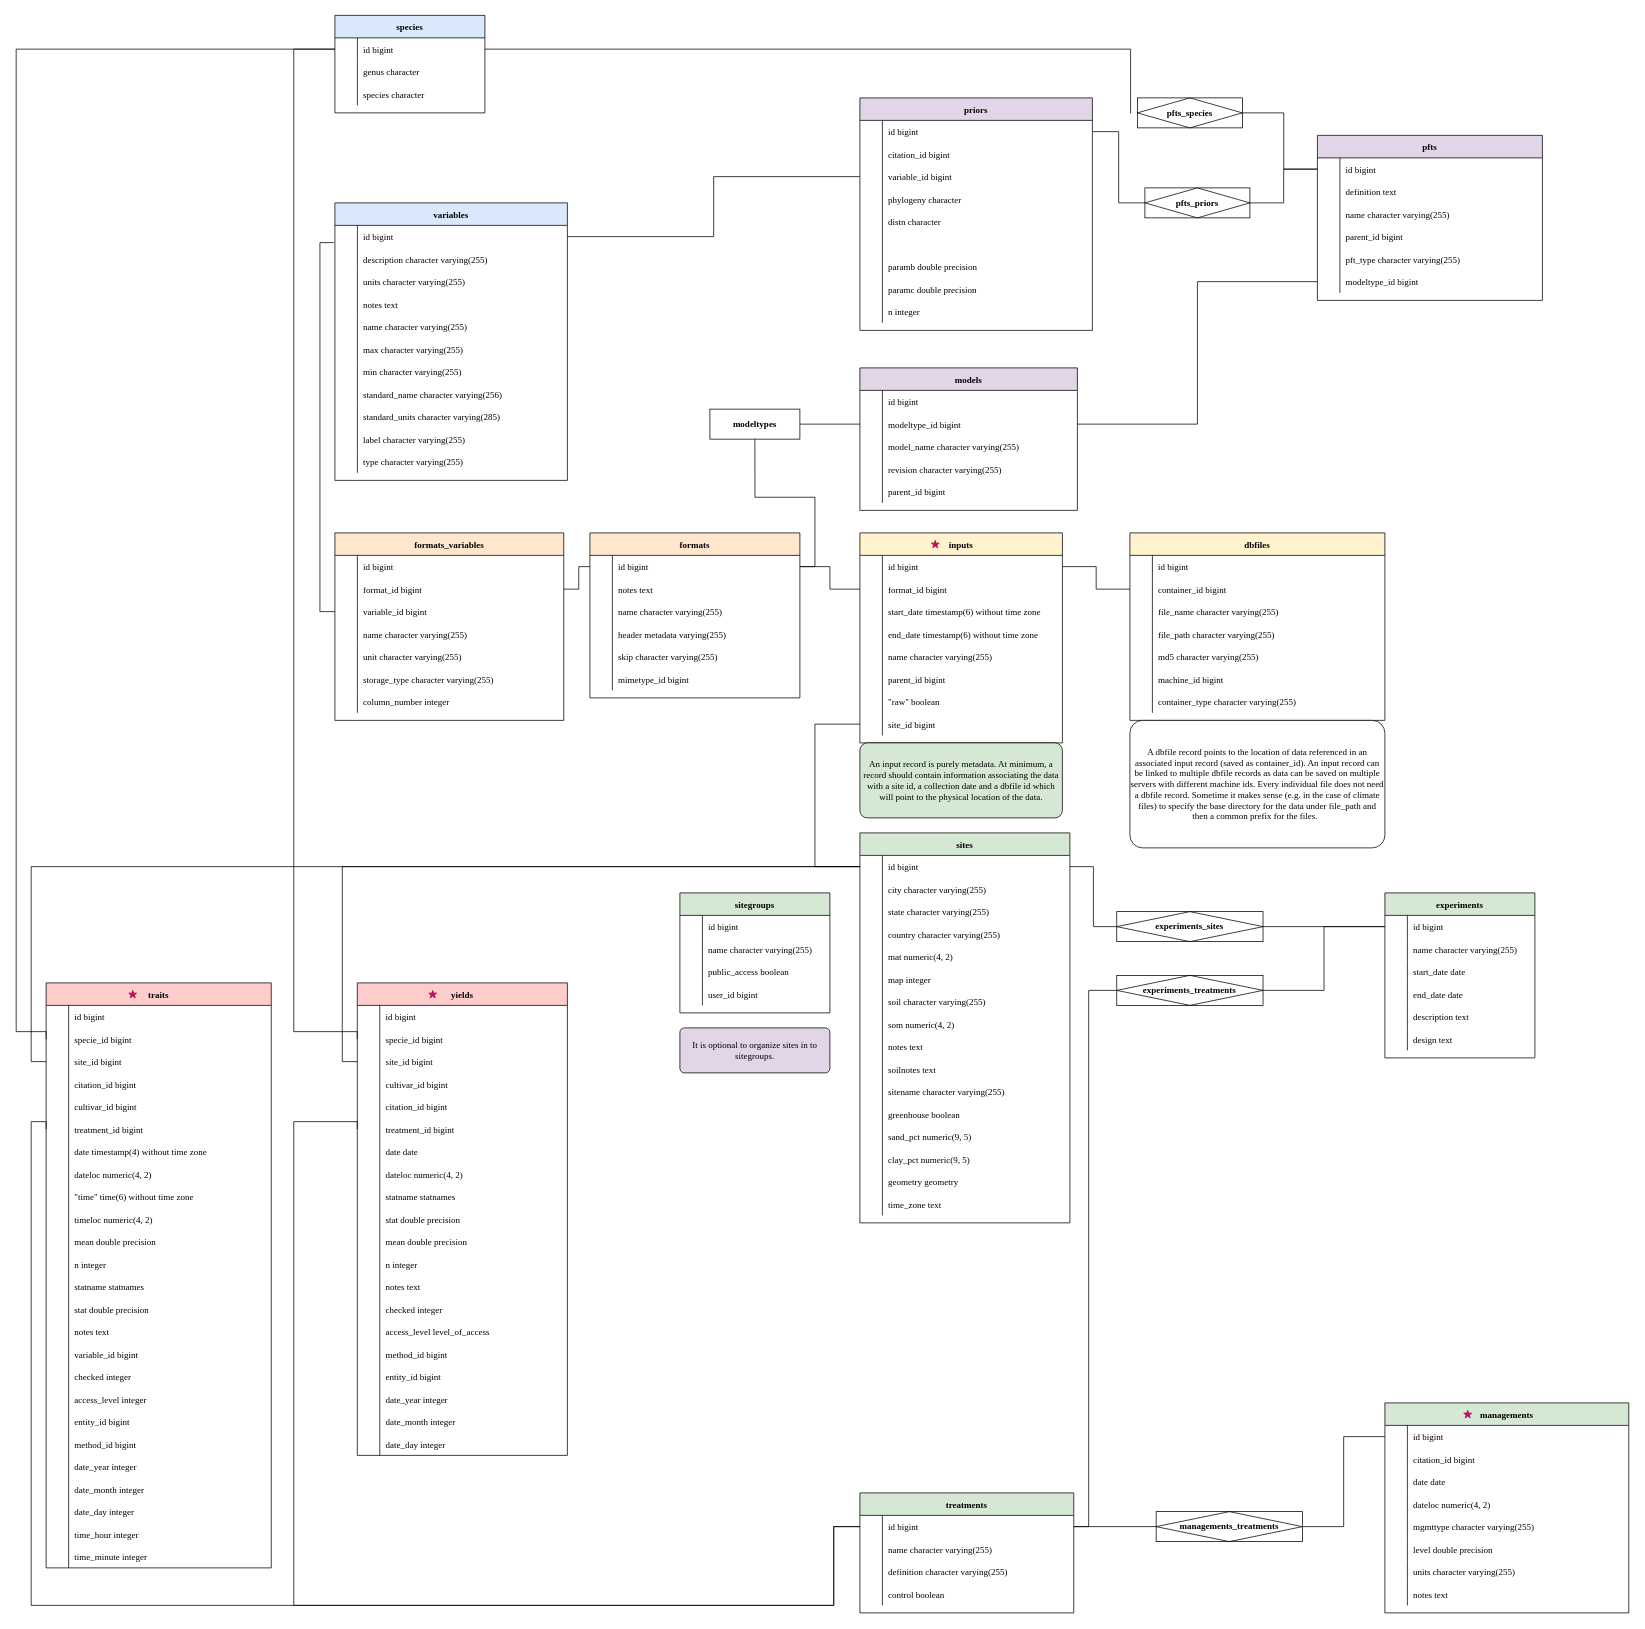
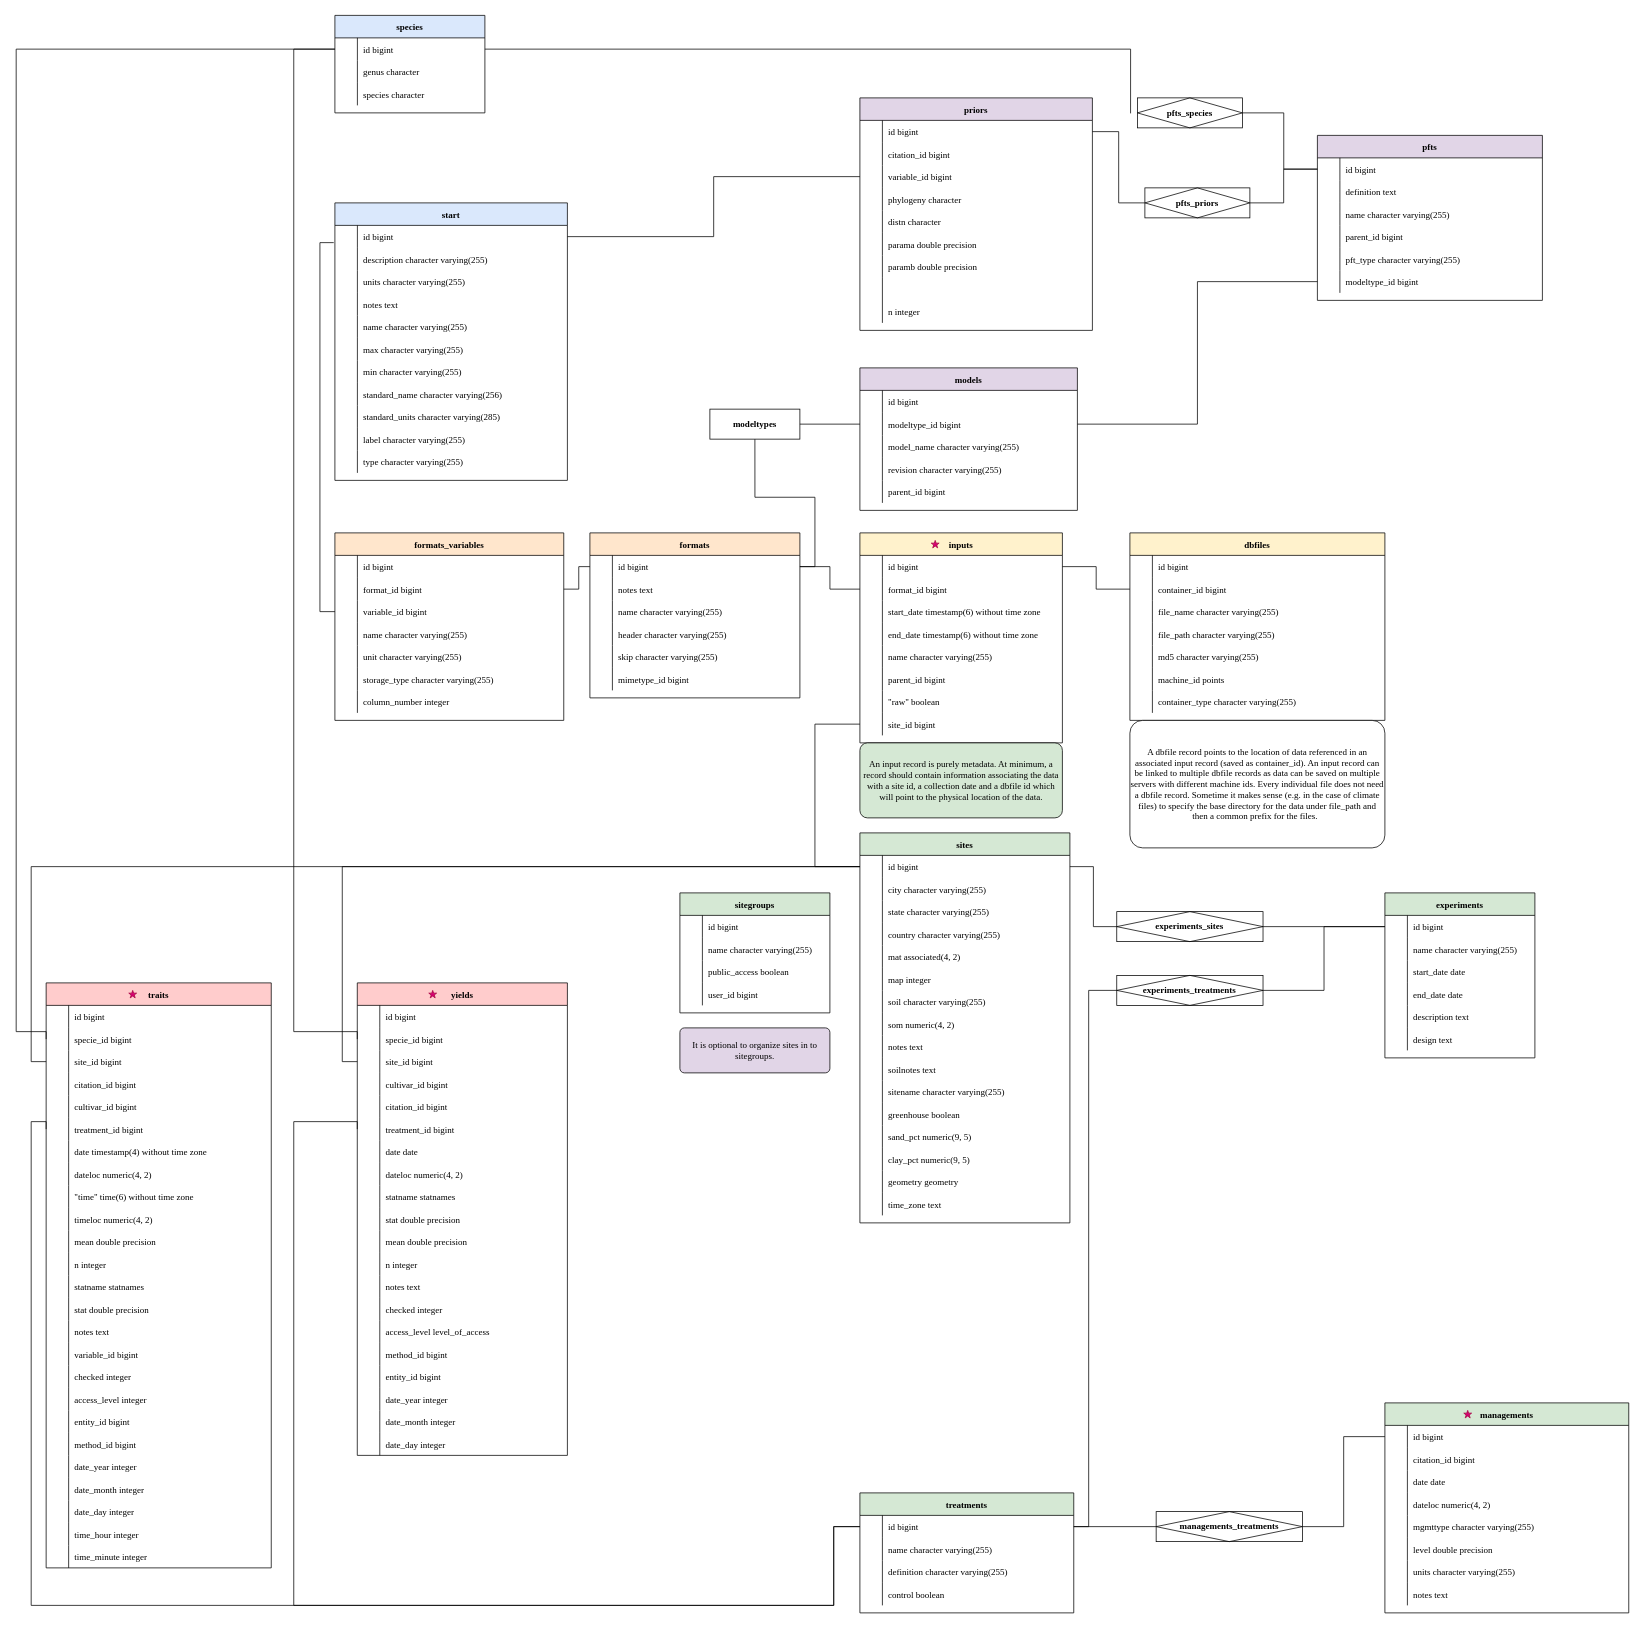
(451, 215) -> (451, 215)
none -> (987, 244)
(987, 289) -> none
(685, 635) -> (687, 635)
(1195, 680) -> (1196, 680)
(926, 957) -> (934, 957)
